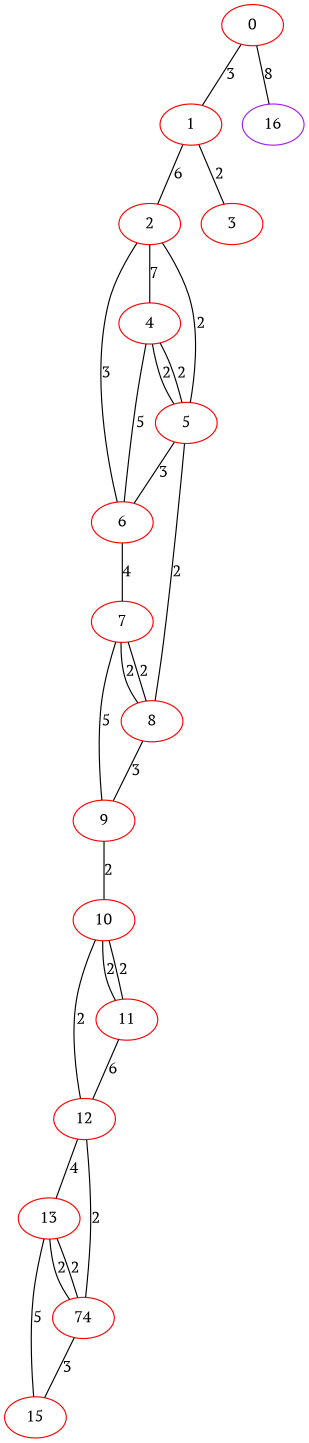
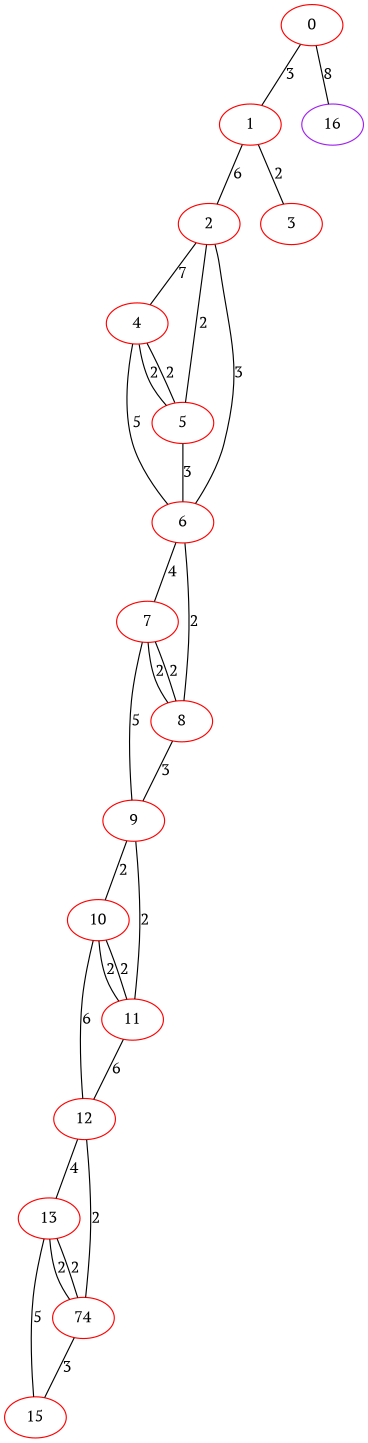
(172, 572) -> (189, 622)
none -> (140, 920)
(81, 1020) -> (87, 1020)
